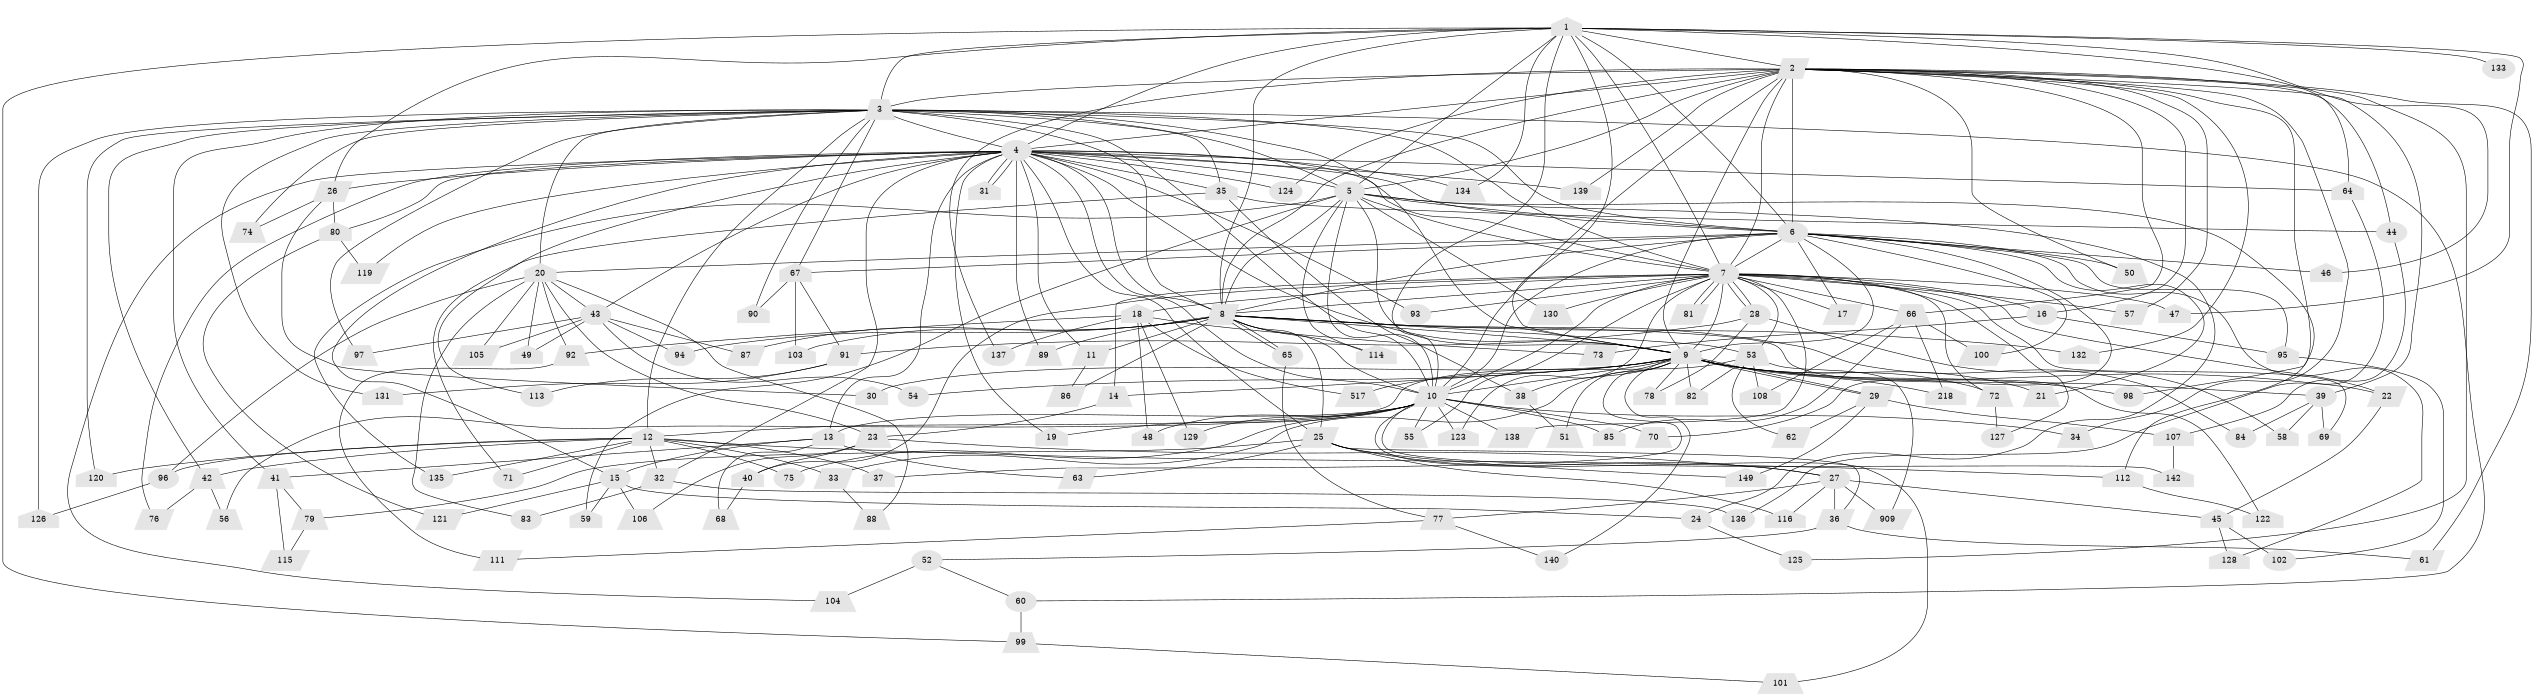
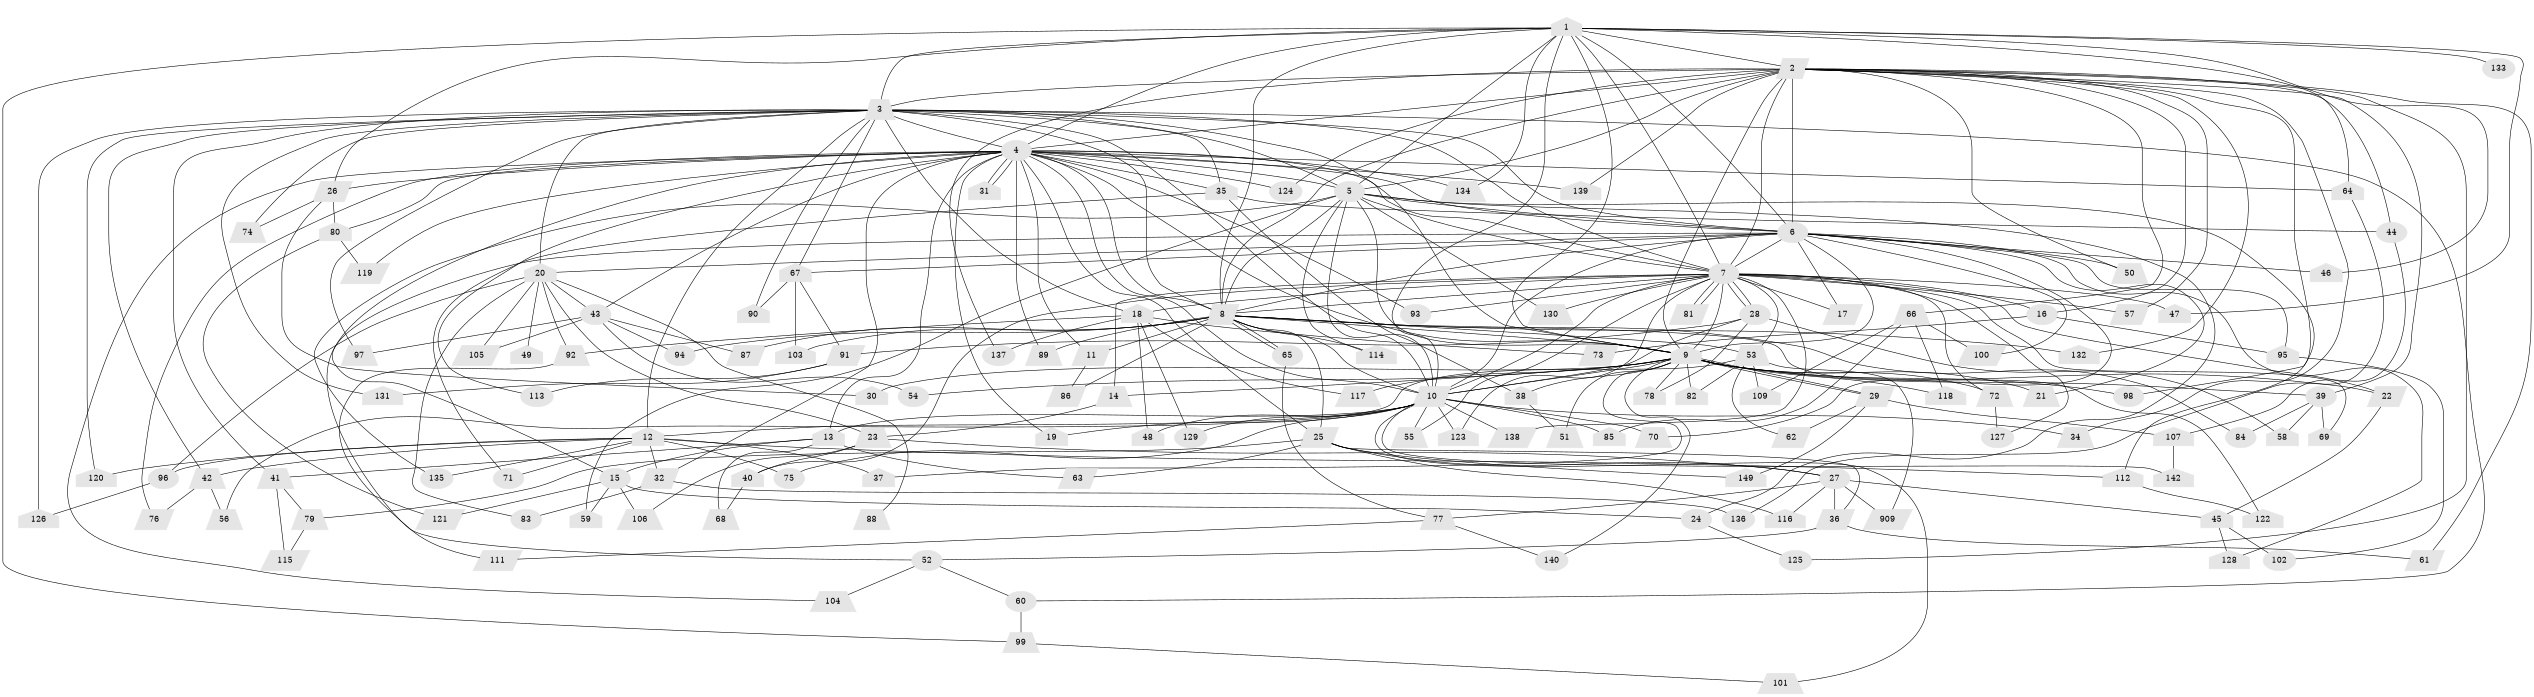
(1586, 224) -> (1642, 357)
none -> (978, 235)
none -> (689, 249)
(1818, 294) -> none
(564, 333) -> none
(1358, 397) -> (1358, 397)
(1760, 397) -> (1760, 397)
(1946, 397) -> (1946, 397)
(834, 479) -> none
